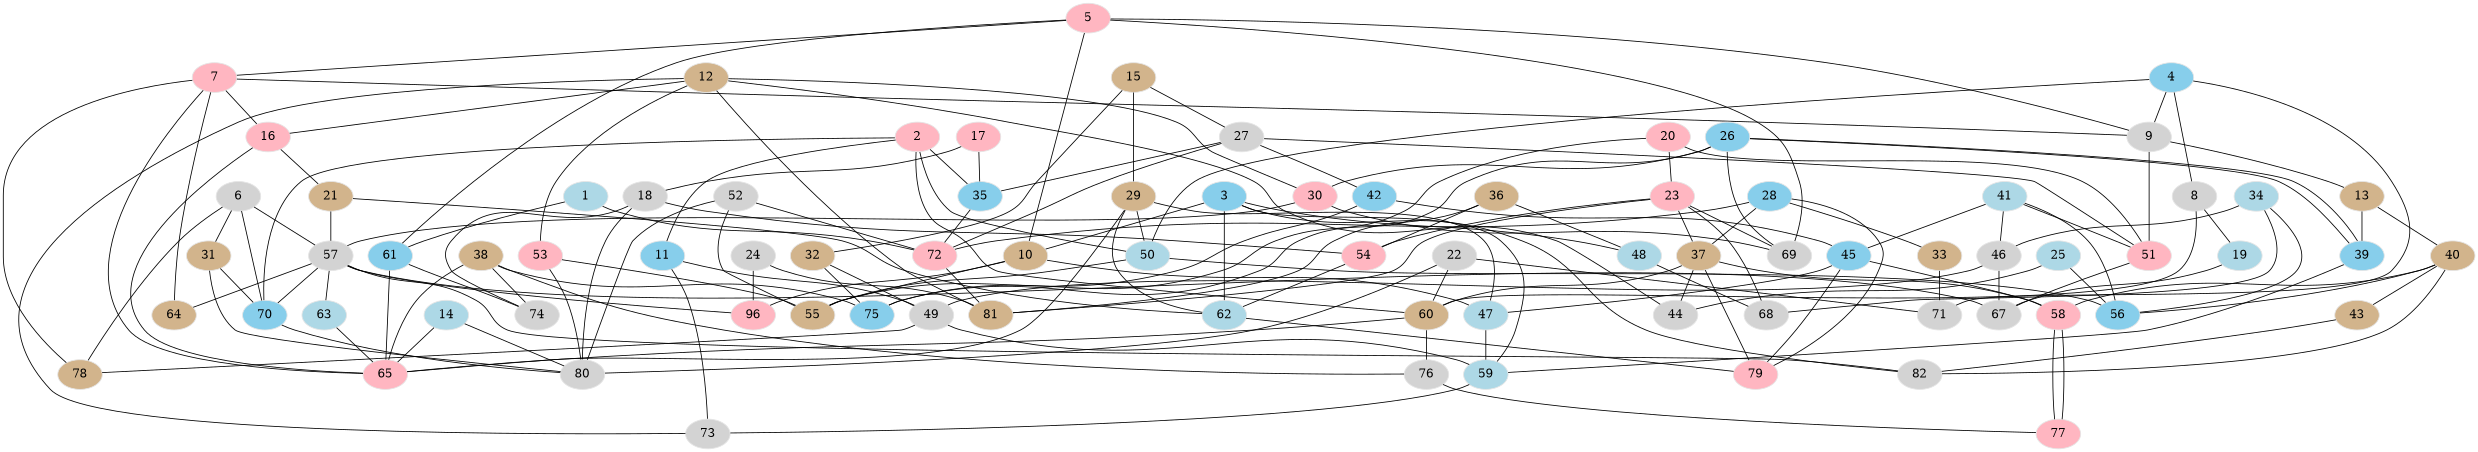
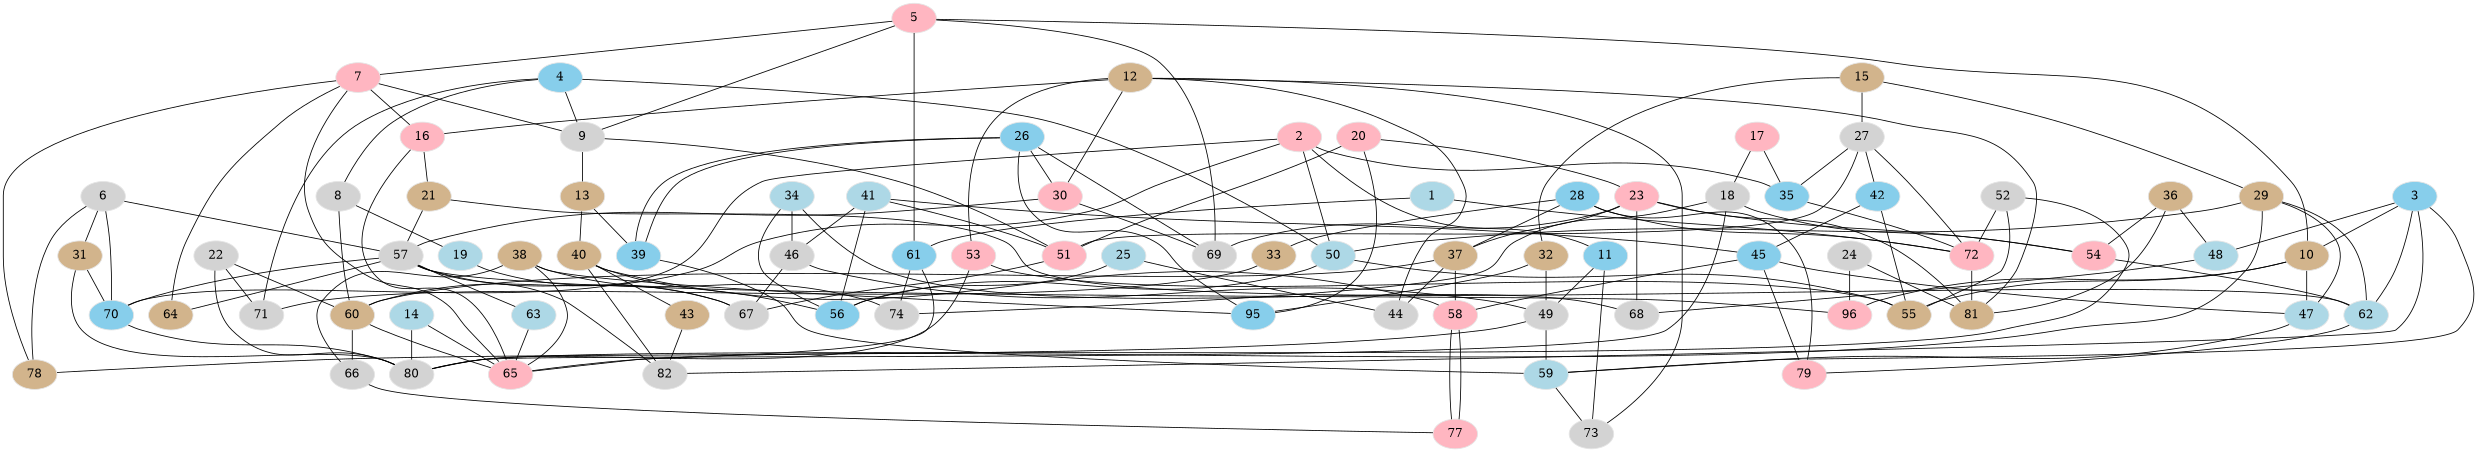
(872, 315) -> (1253, 315)
(1727, 315) -> none
(1426, 375) -> (352, 375)
